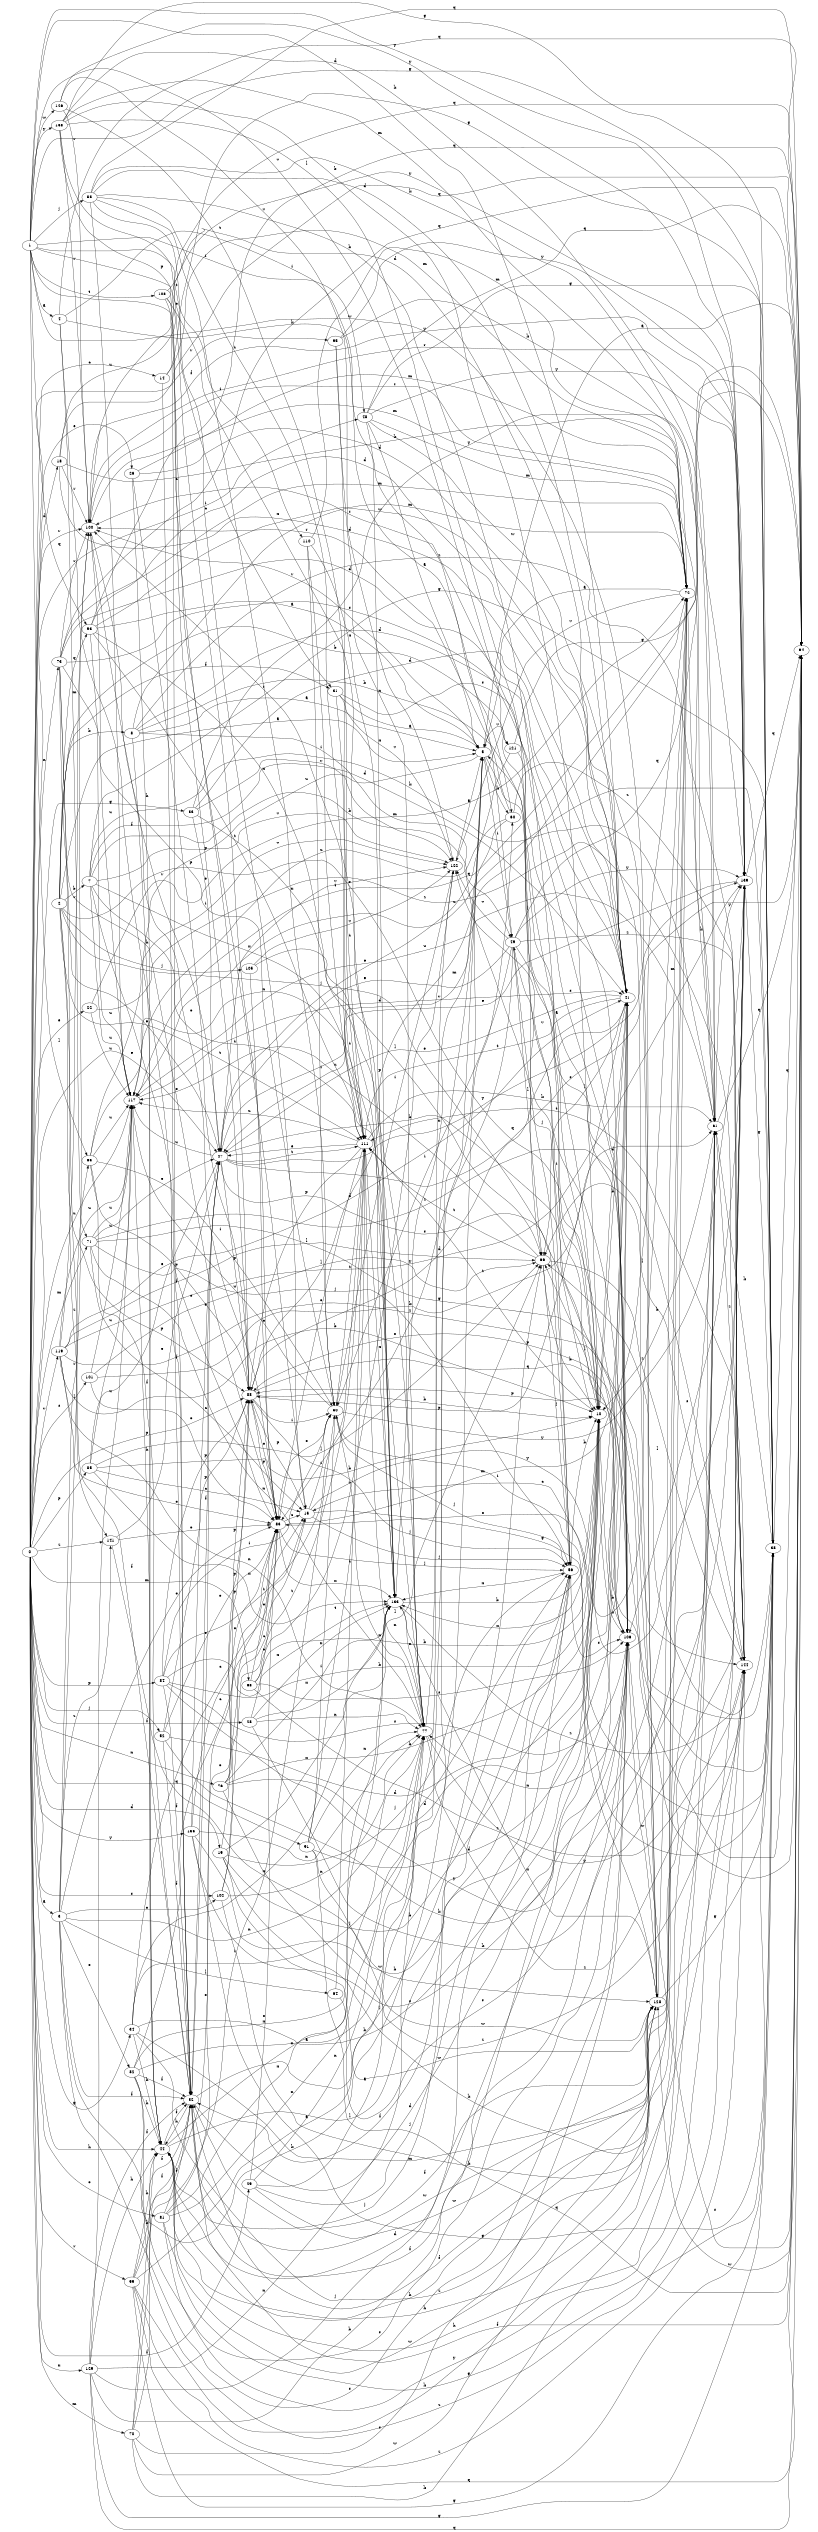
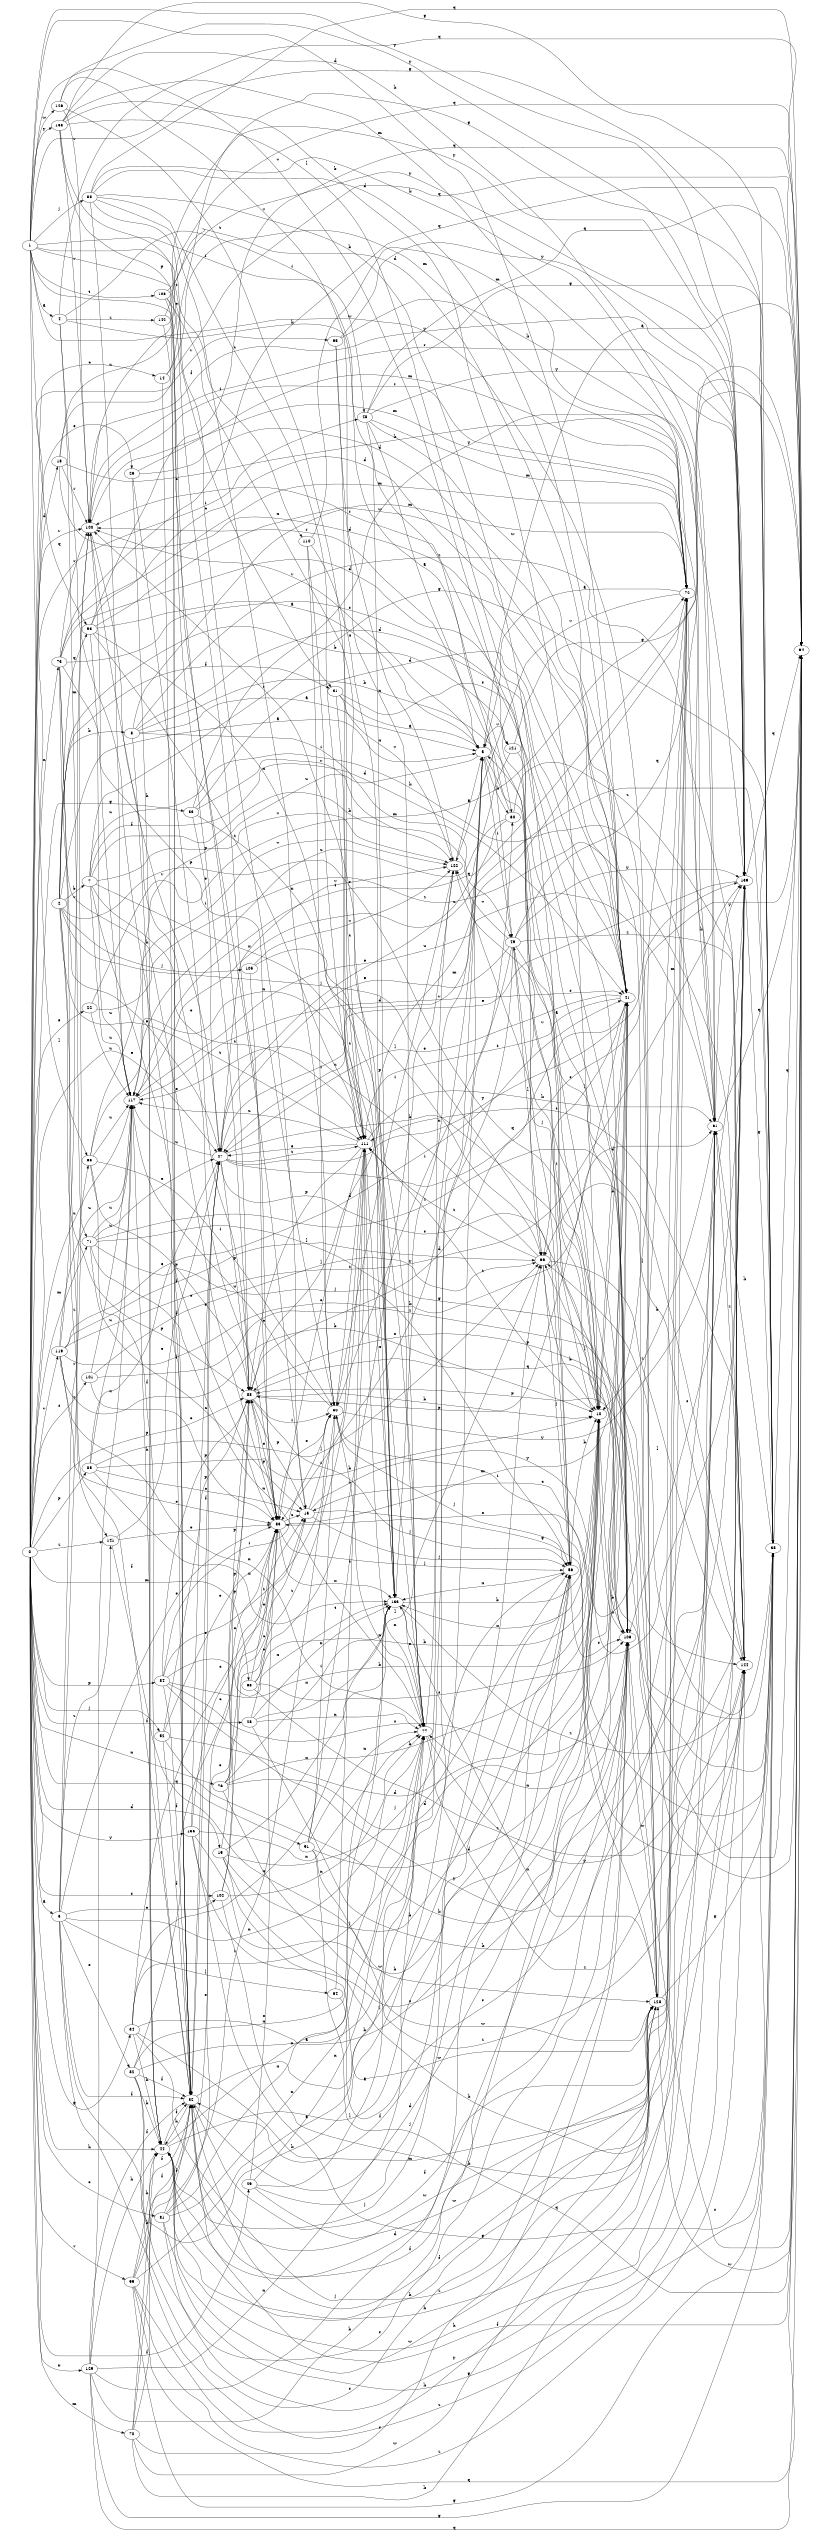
none -> (162, 320)
(74, 1397) -> (74, 1397)
